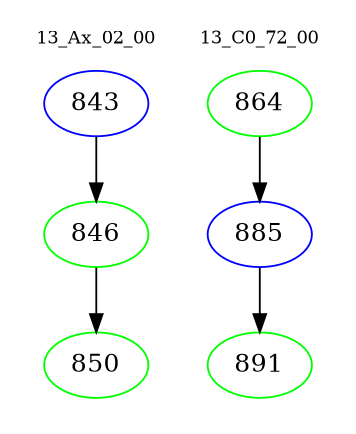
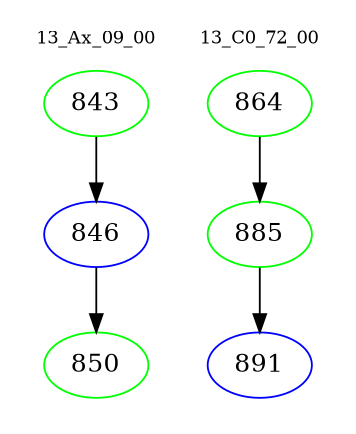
(96, 39) -> (96, 39)
(96, 104) -> (96, 104)
(96, 234) -> (96, 234)
(260, 234) -> (260, 234)
(260, 365) -> (260, 365)
